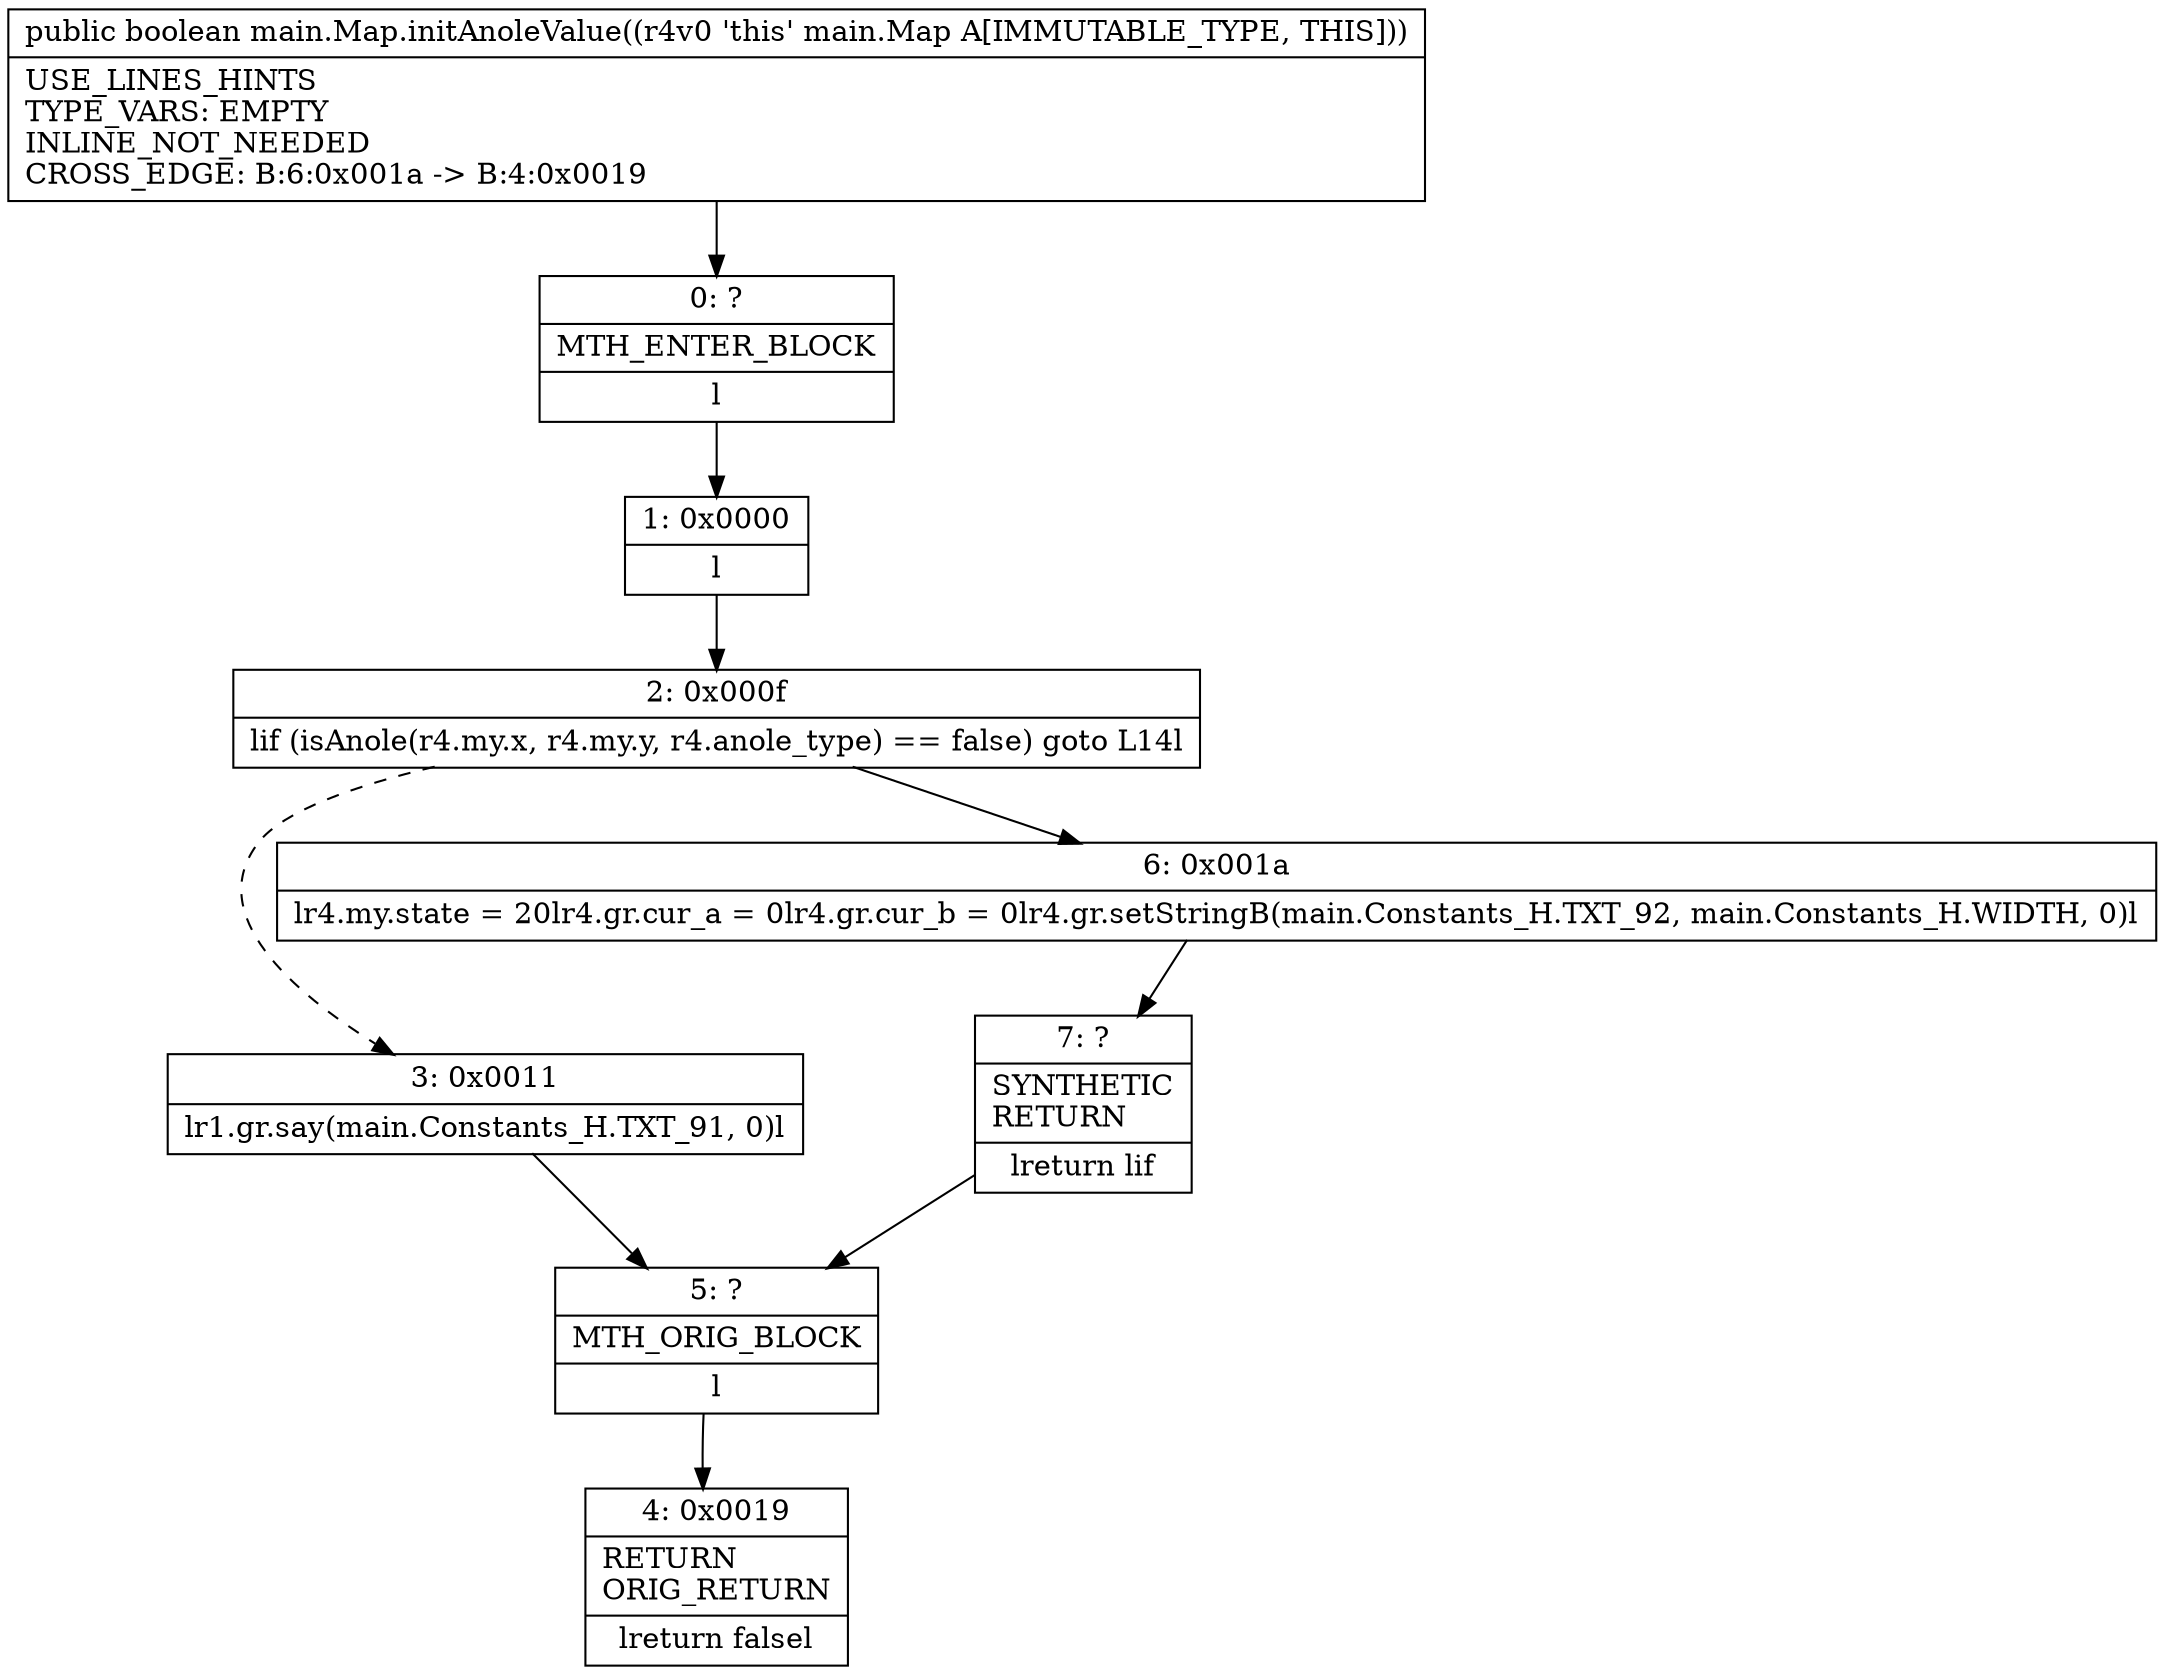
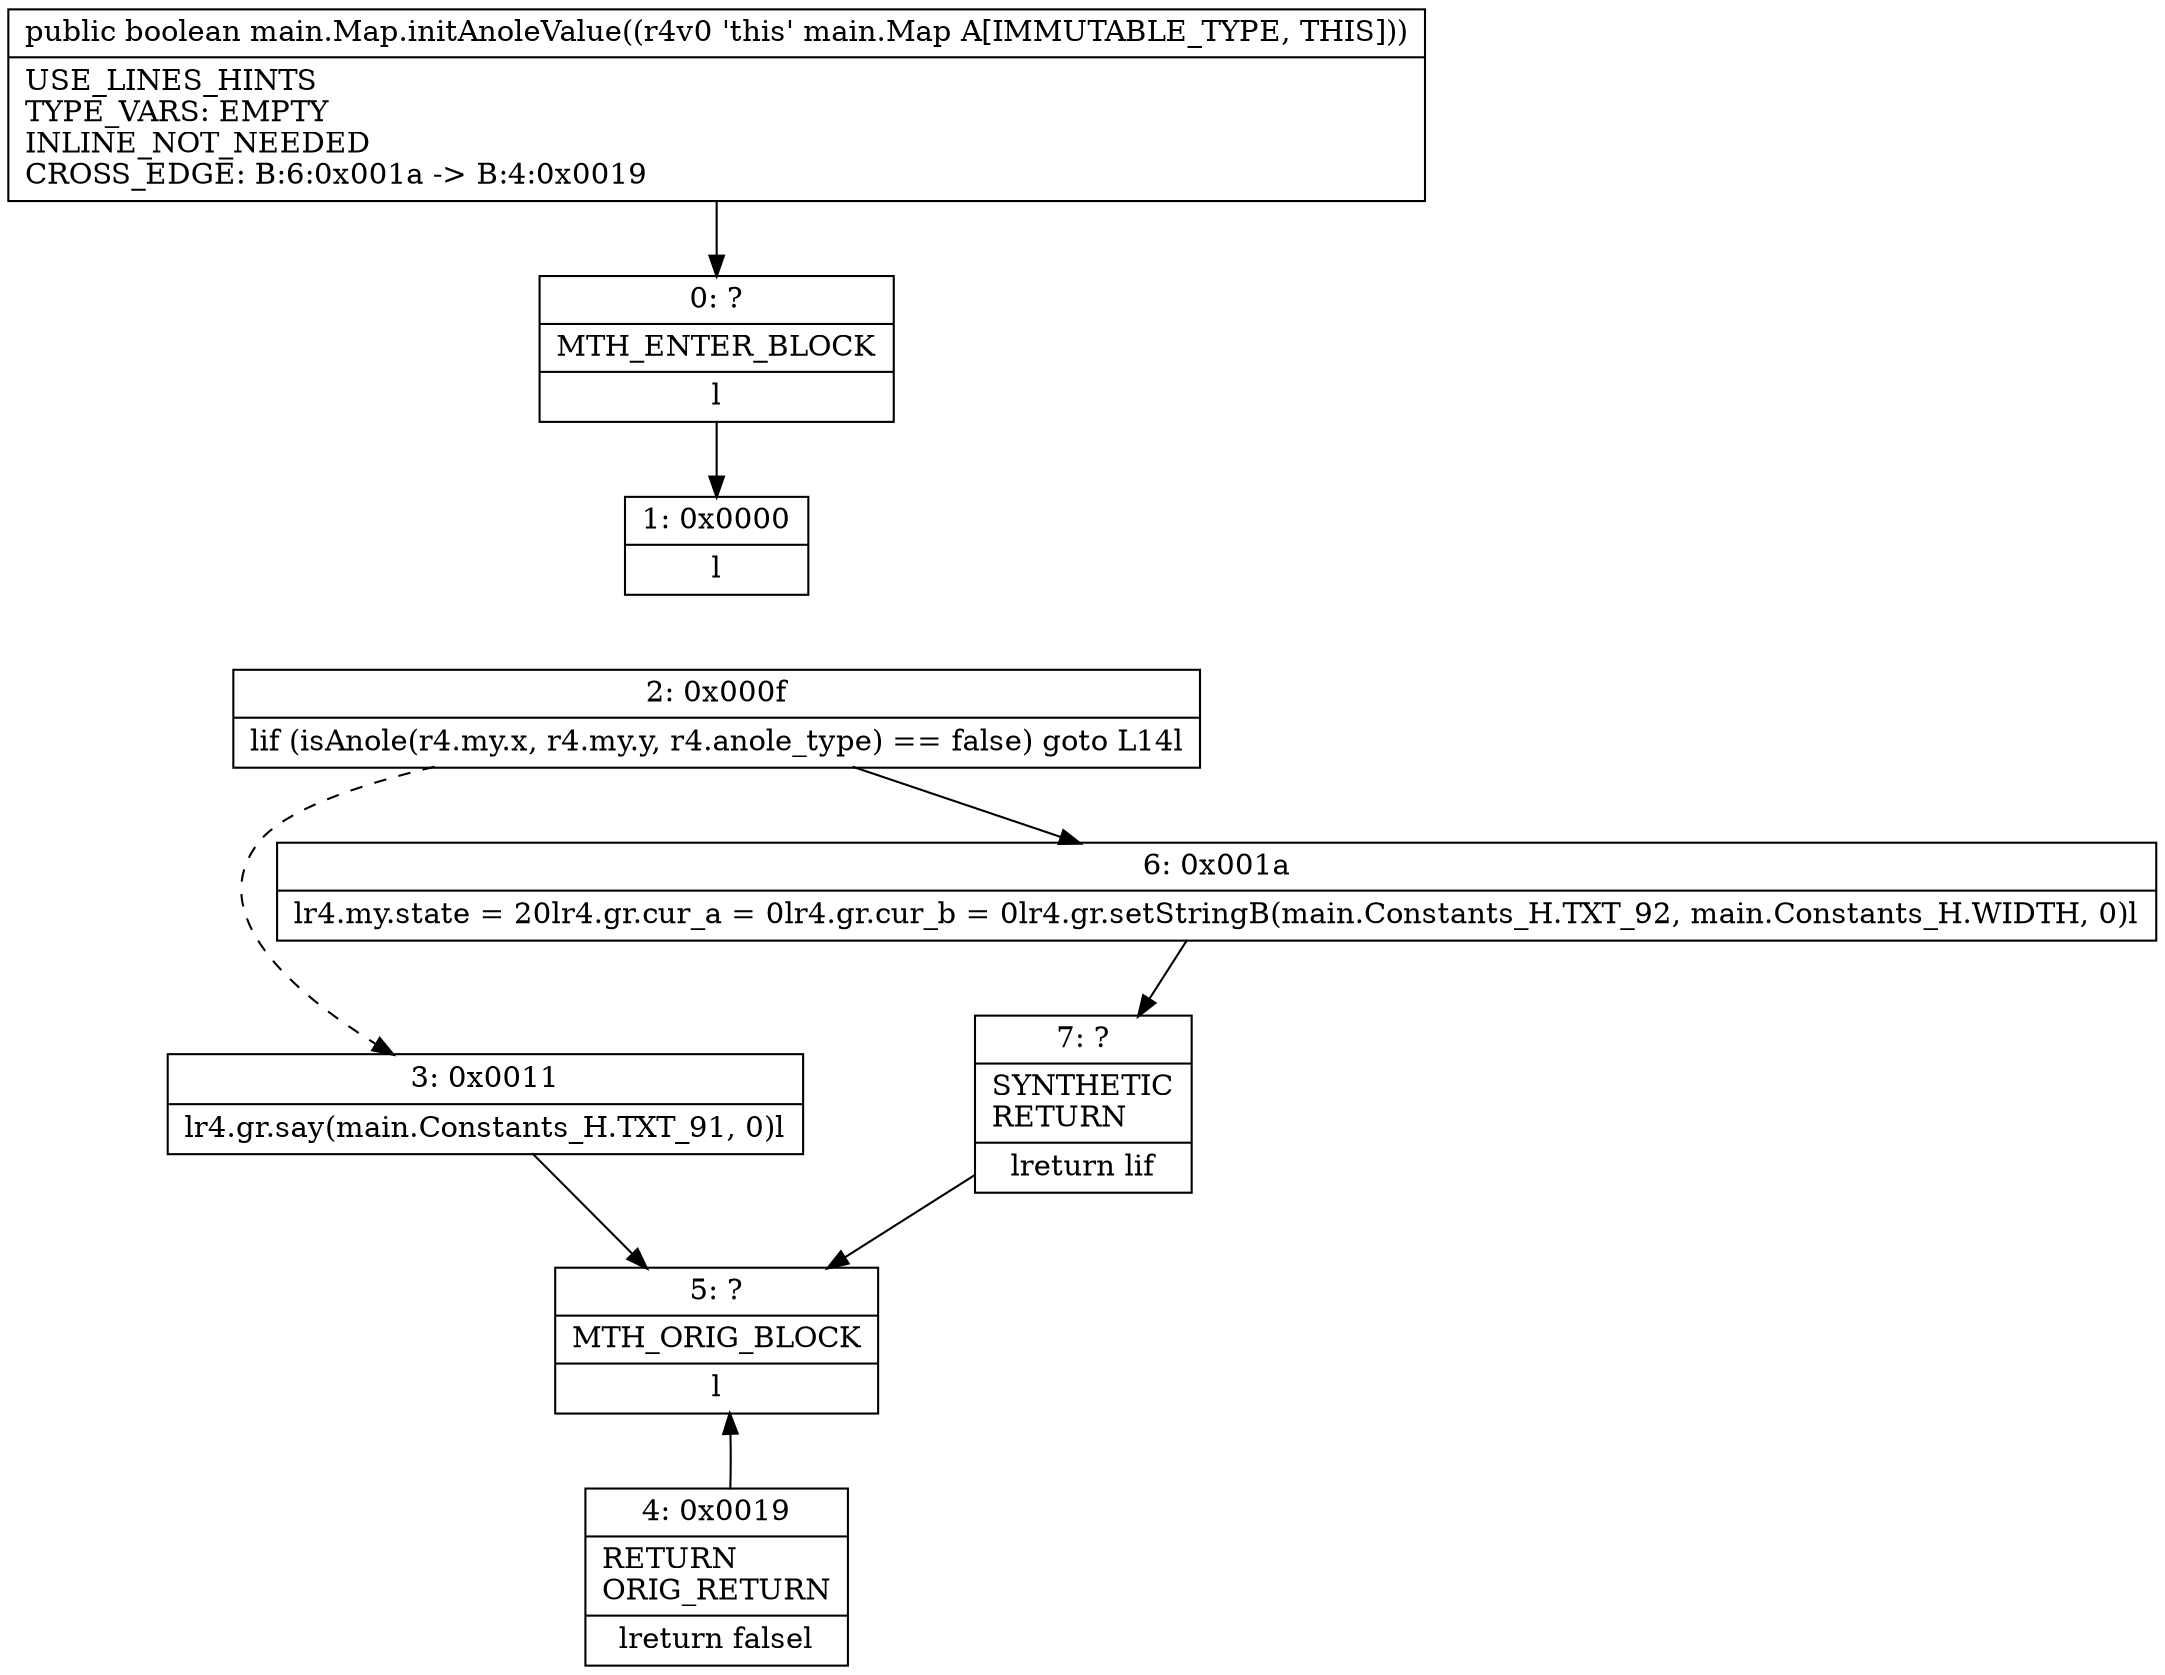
(717, 622) -> none
(485, 1128) -> (485, 1128)
(703, 1441) -> (731, 1462)
